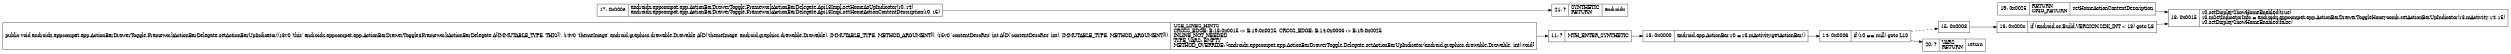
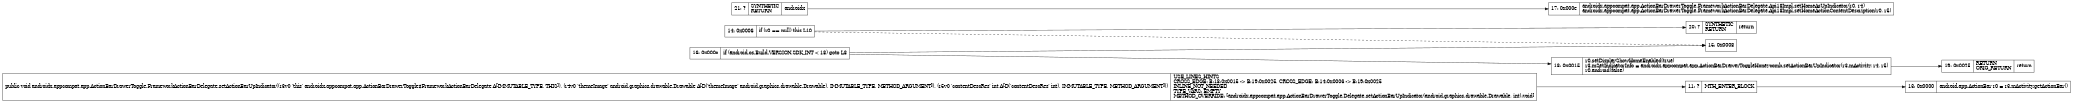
(2113, 9) -> (2024, 66)
(1245, 10) -> (1176, 9)
(2160, 12) -> (1915, 66)
(2247, 23) -> (1605, 71)
(1982, 27) -> (1276, 49)
(1598, 36) -> (1729, 87)
(1812, 36) -> none
(1881, 36) -> (785, 31)
(1948, 43) -> (1719, 25)
